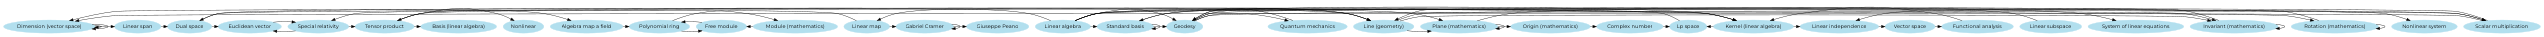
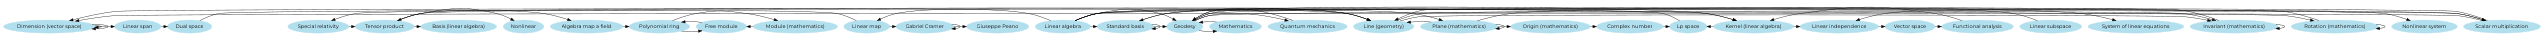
(970, 8) -> none
(250, 27) -> none
none -> (1235, 27)
(1417, 31) -> (1421, 22)
